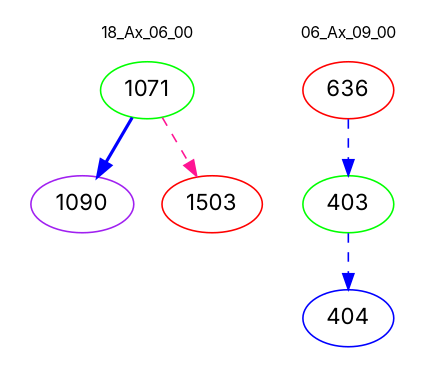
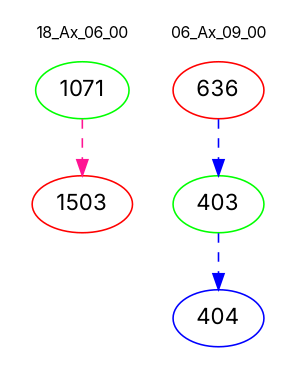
(82, 204) -> none
